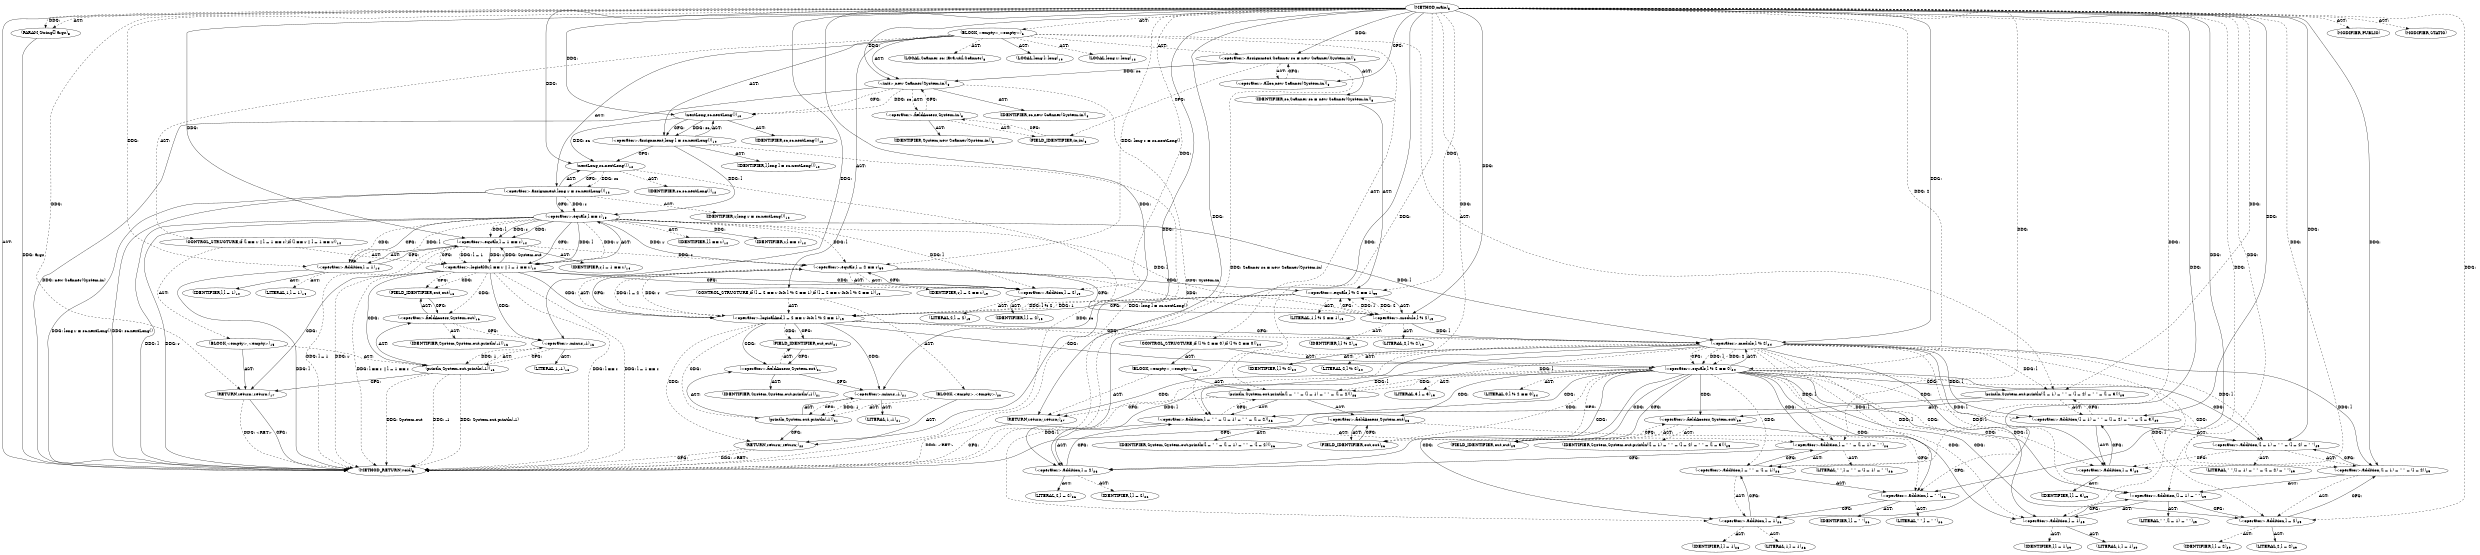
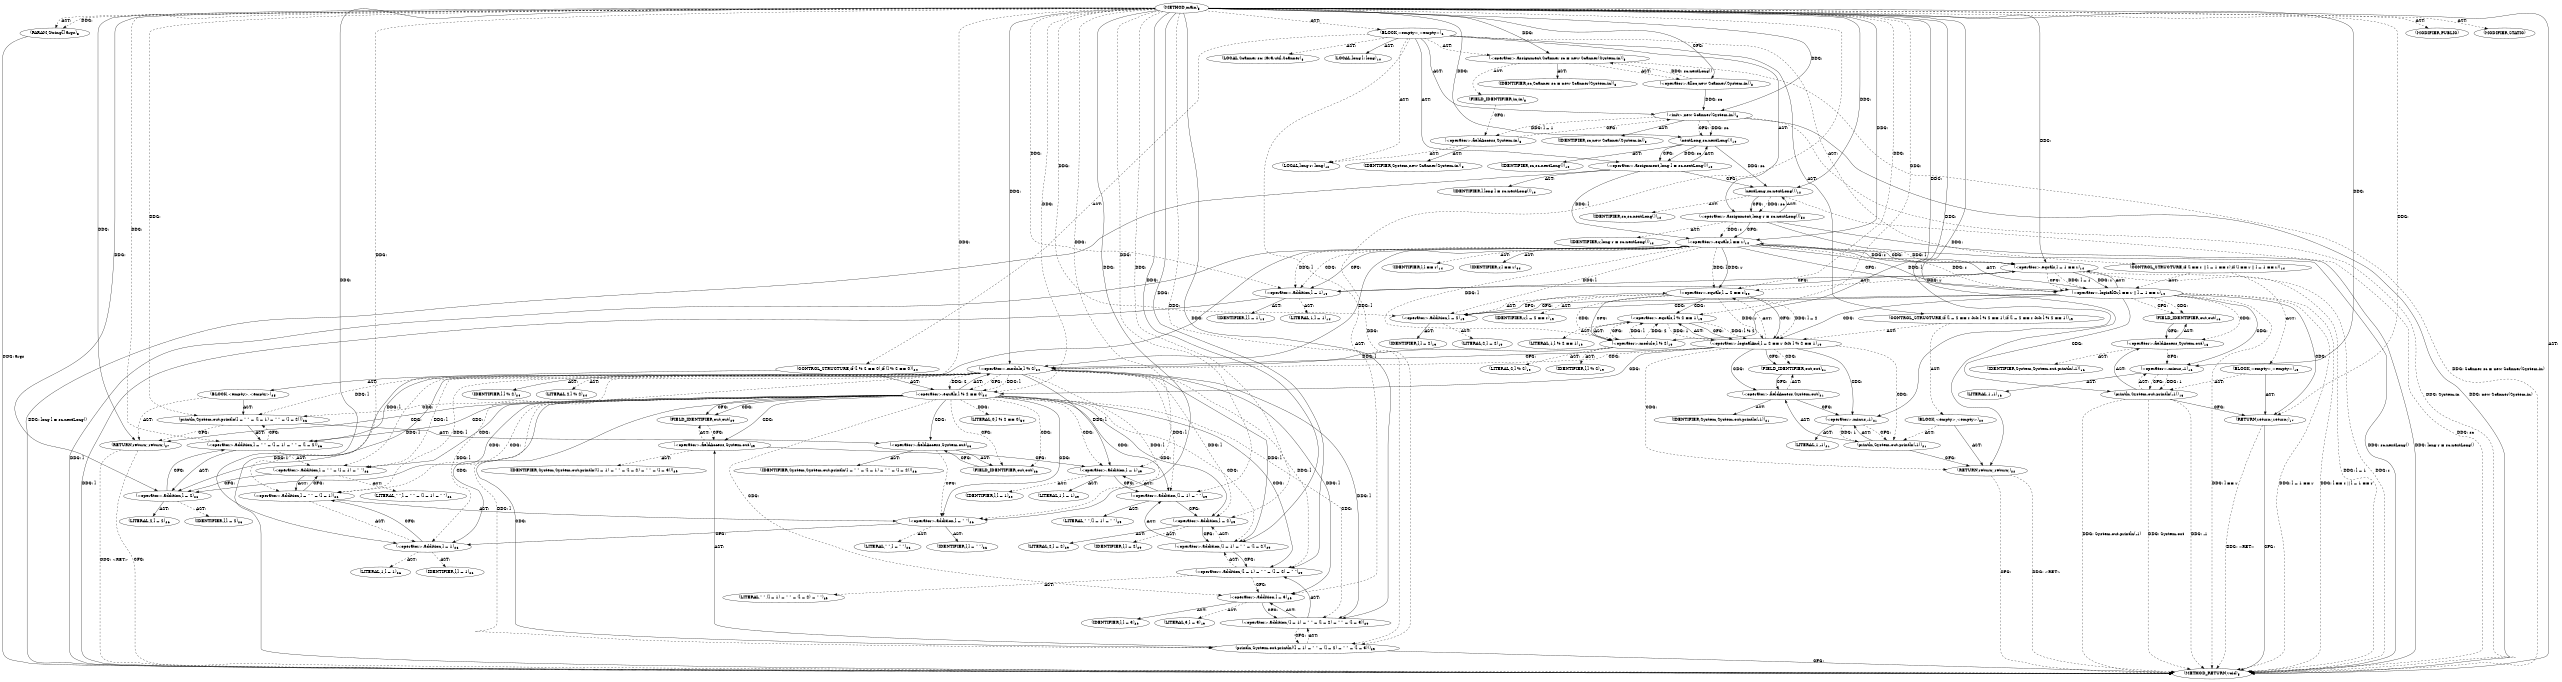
none -> (1870, 23)
(1294, 71) -> (1692, 71)
(1094, 72) -> (1705, 98)
(919, 100) -> (1542, 128)
(1181, 100) -> (1499, 71)
(990, 128) -> (1398, 156)
(1151, 141) -> (1899, 154)
(608, 191) -> (1803, 217)
(1922, 192) -> (1048, 204)
(1383, 193) -> (1697, 335)
(605, 217) -> (1747, 242)
(721, 230) -> (1530, 255)
(804, 242) -> (1519, 267)
(524, 255) -> (2121, 280)
(534, 267) -> (2163, 293)
(601, 268) -> none
(1376, 293) -> (1700, 318)
(1066, 344) -> (27, 597)
(1537, 373) -> (1224, 610)
(1550, 382) -> (984, 407)
(1536, 394) -> (1023, 420)
